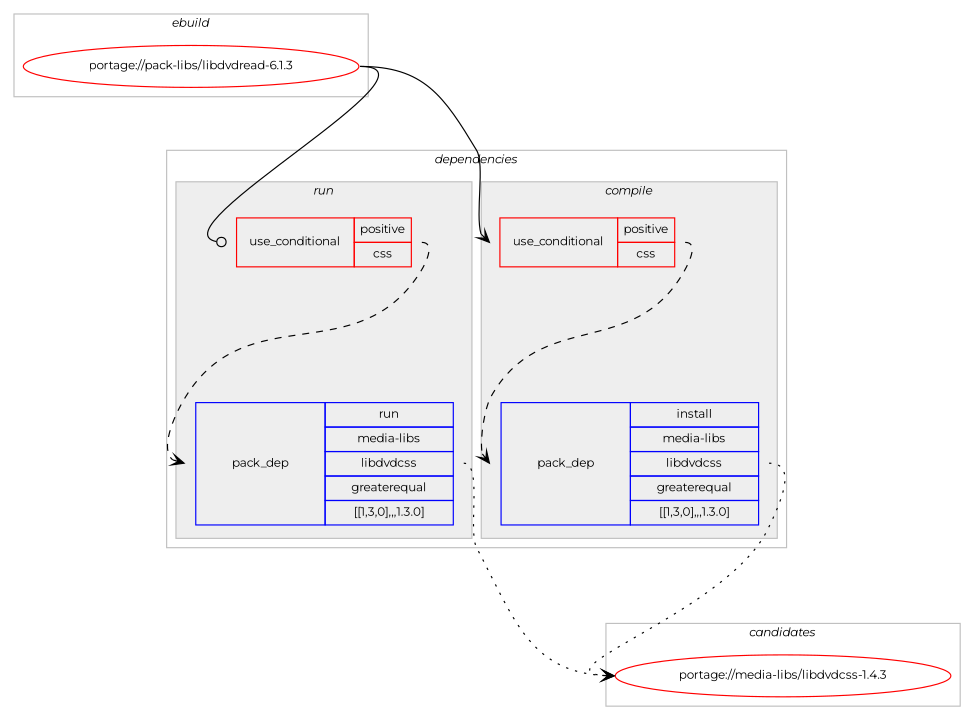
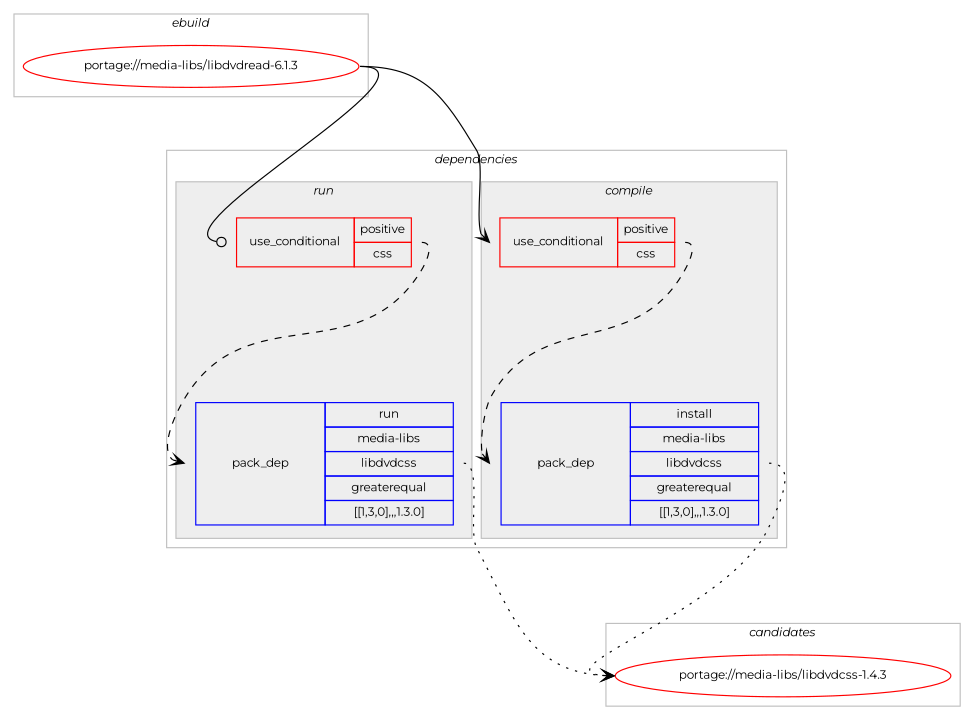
(191, 66) -> (191, 66)
